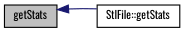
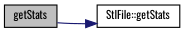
(83, 9) -> (71, 24)
